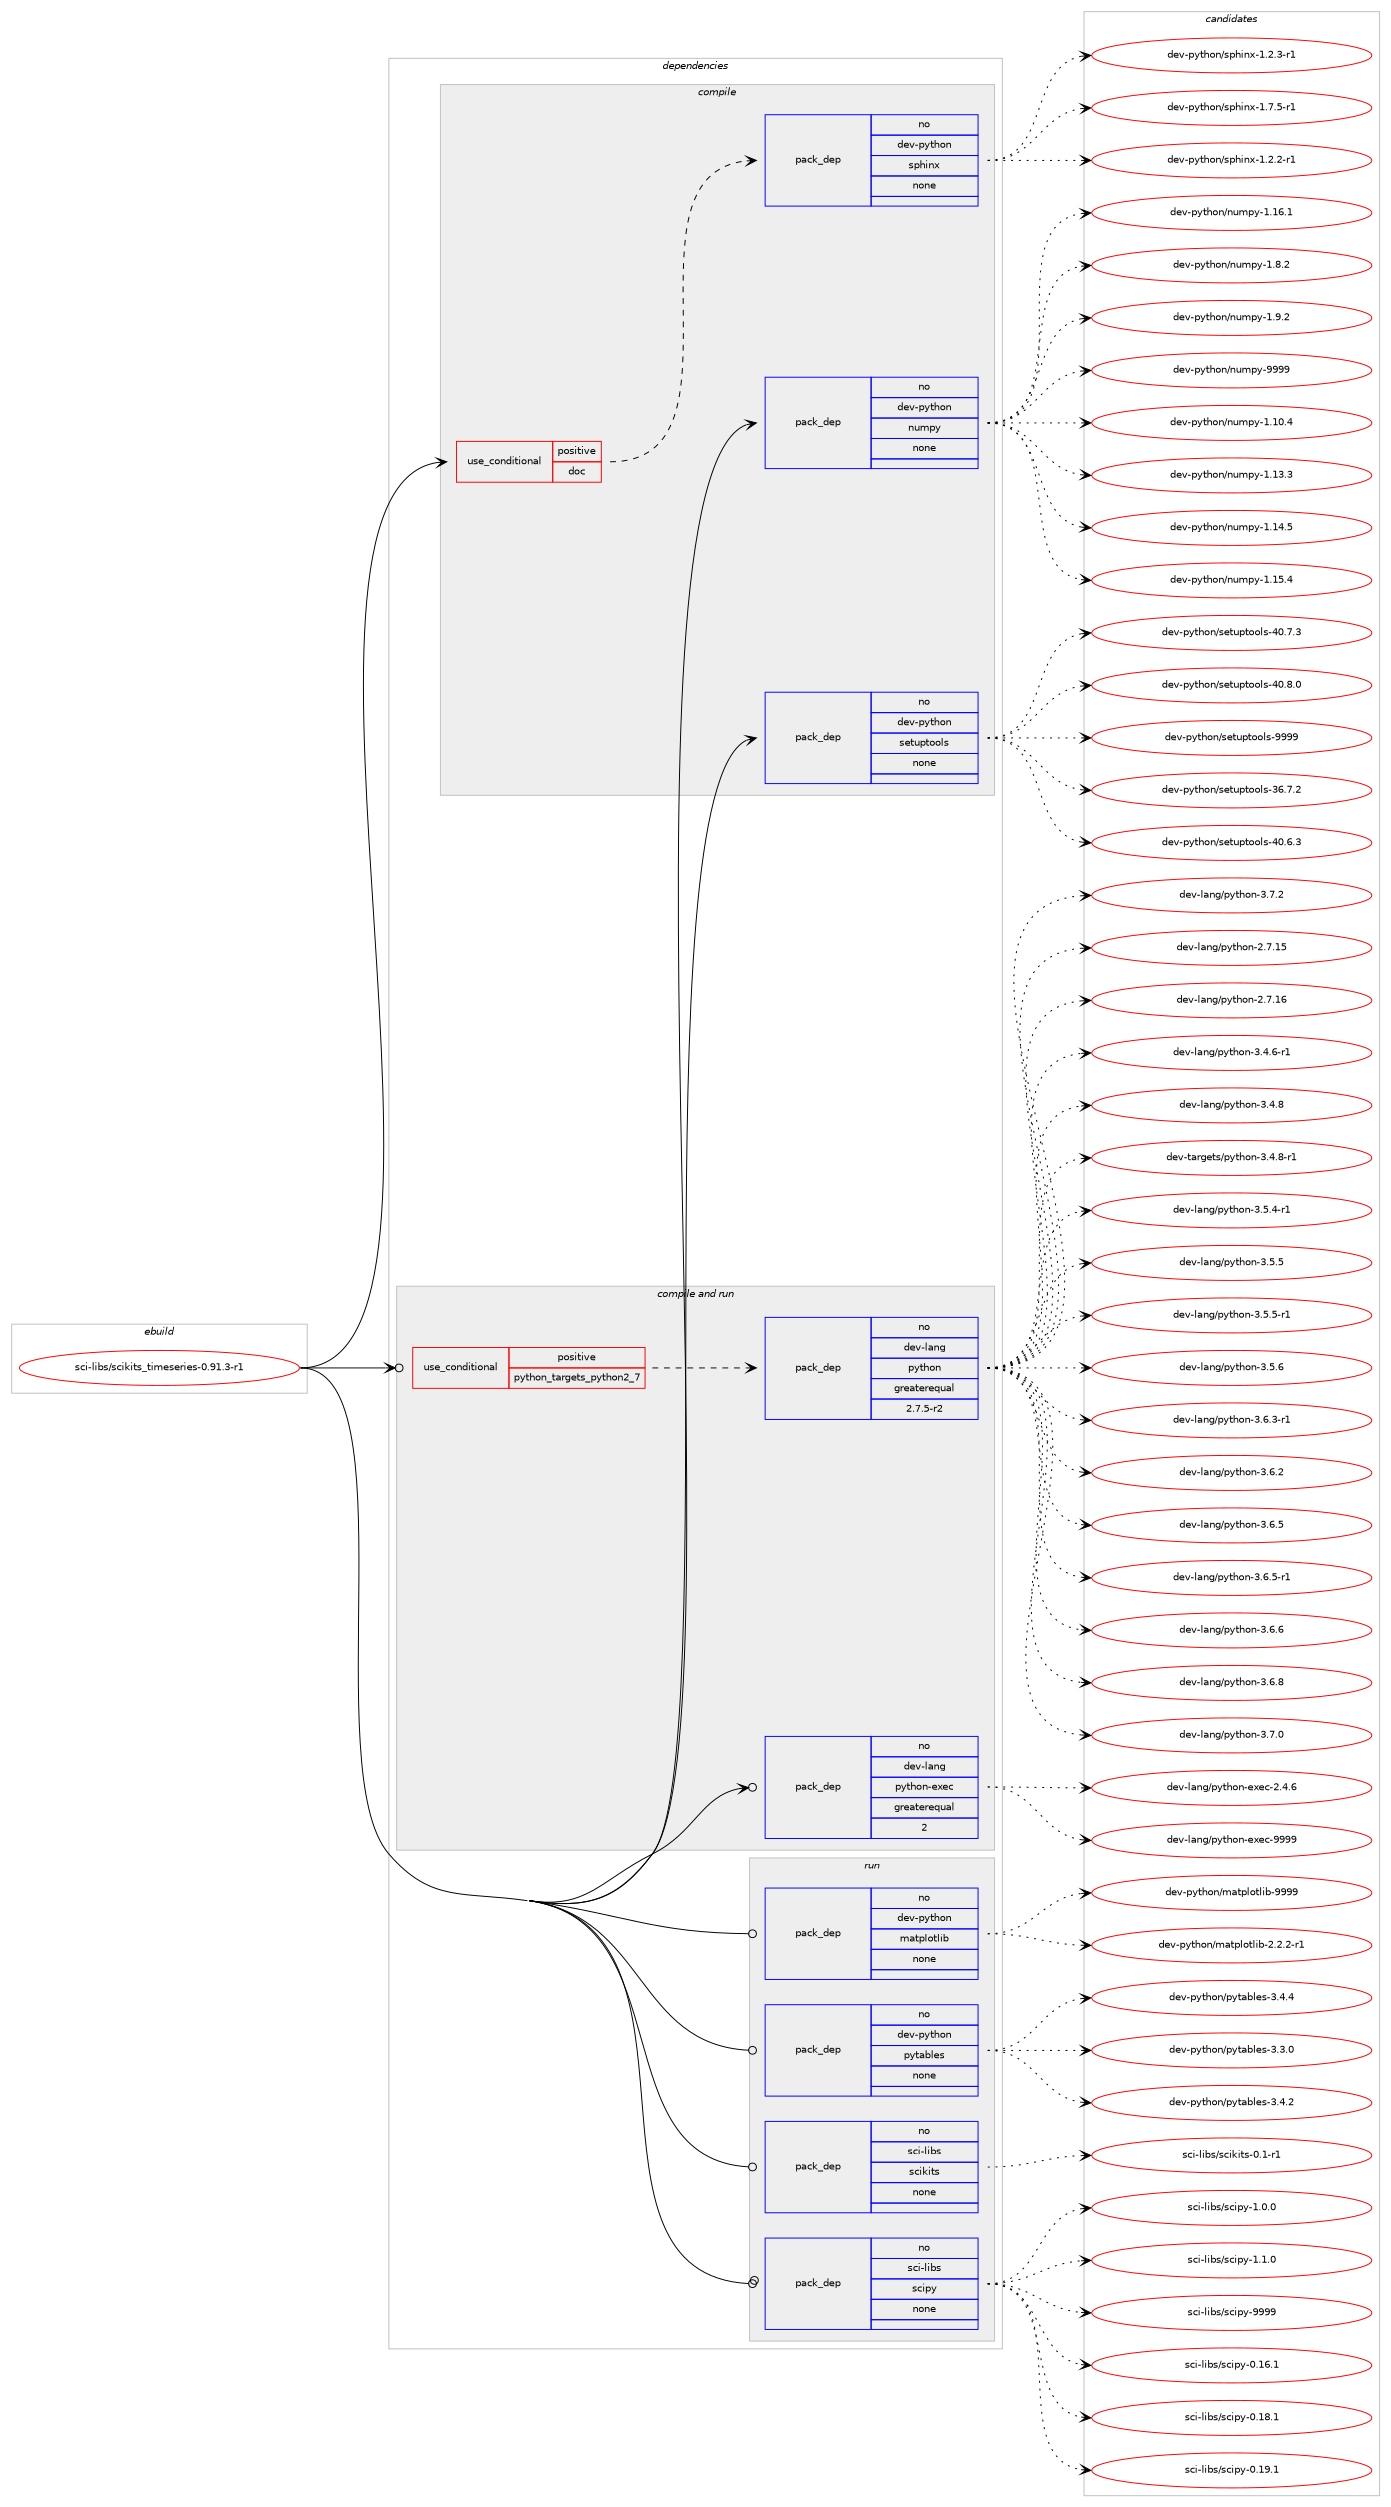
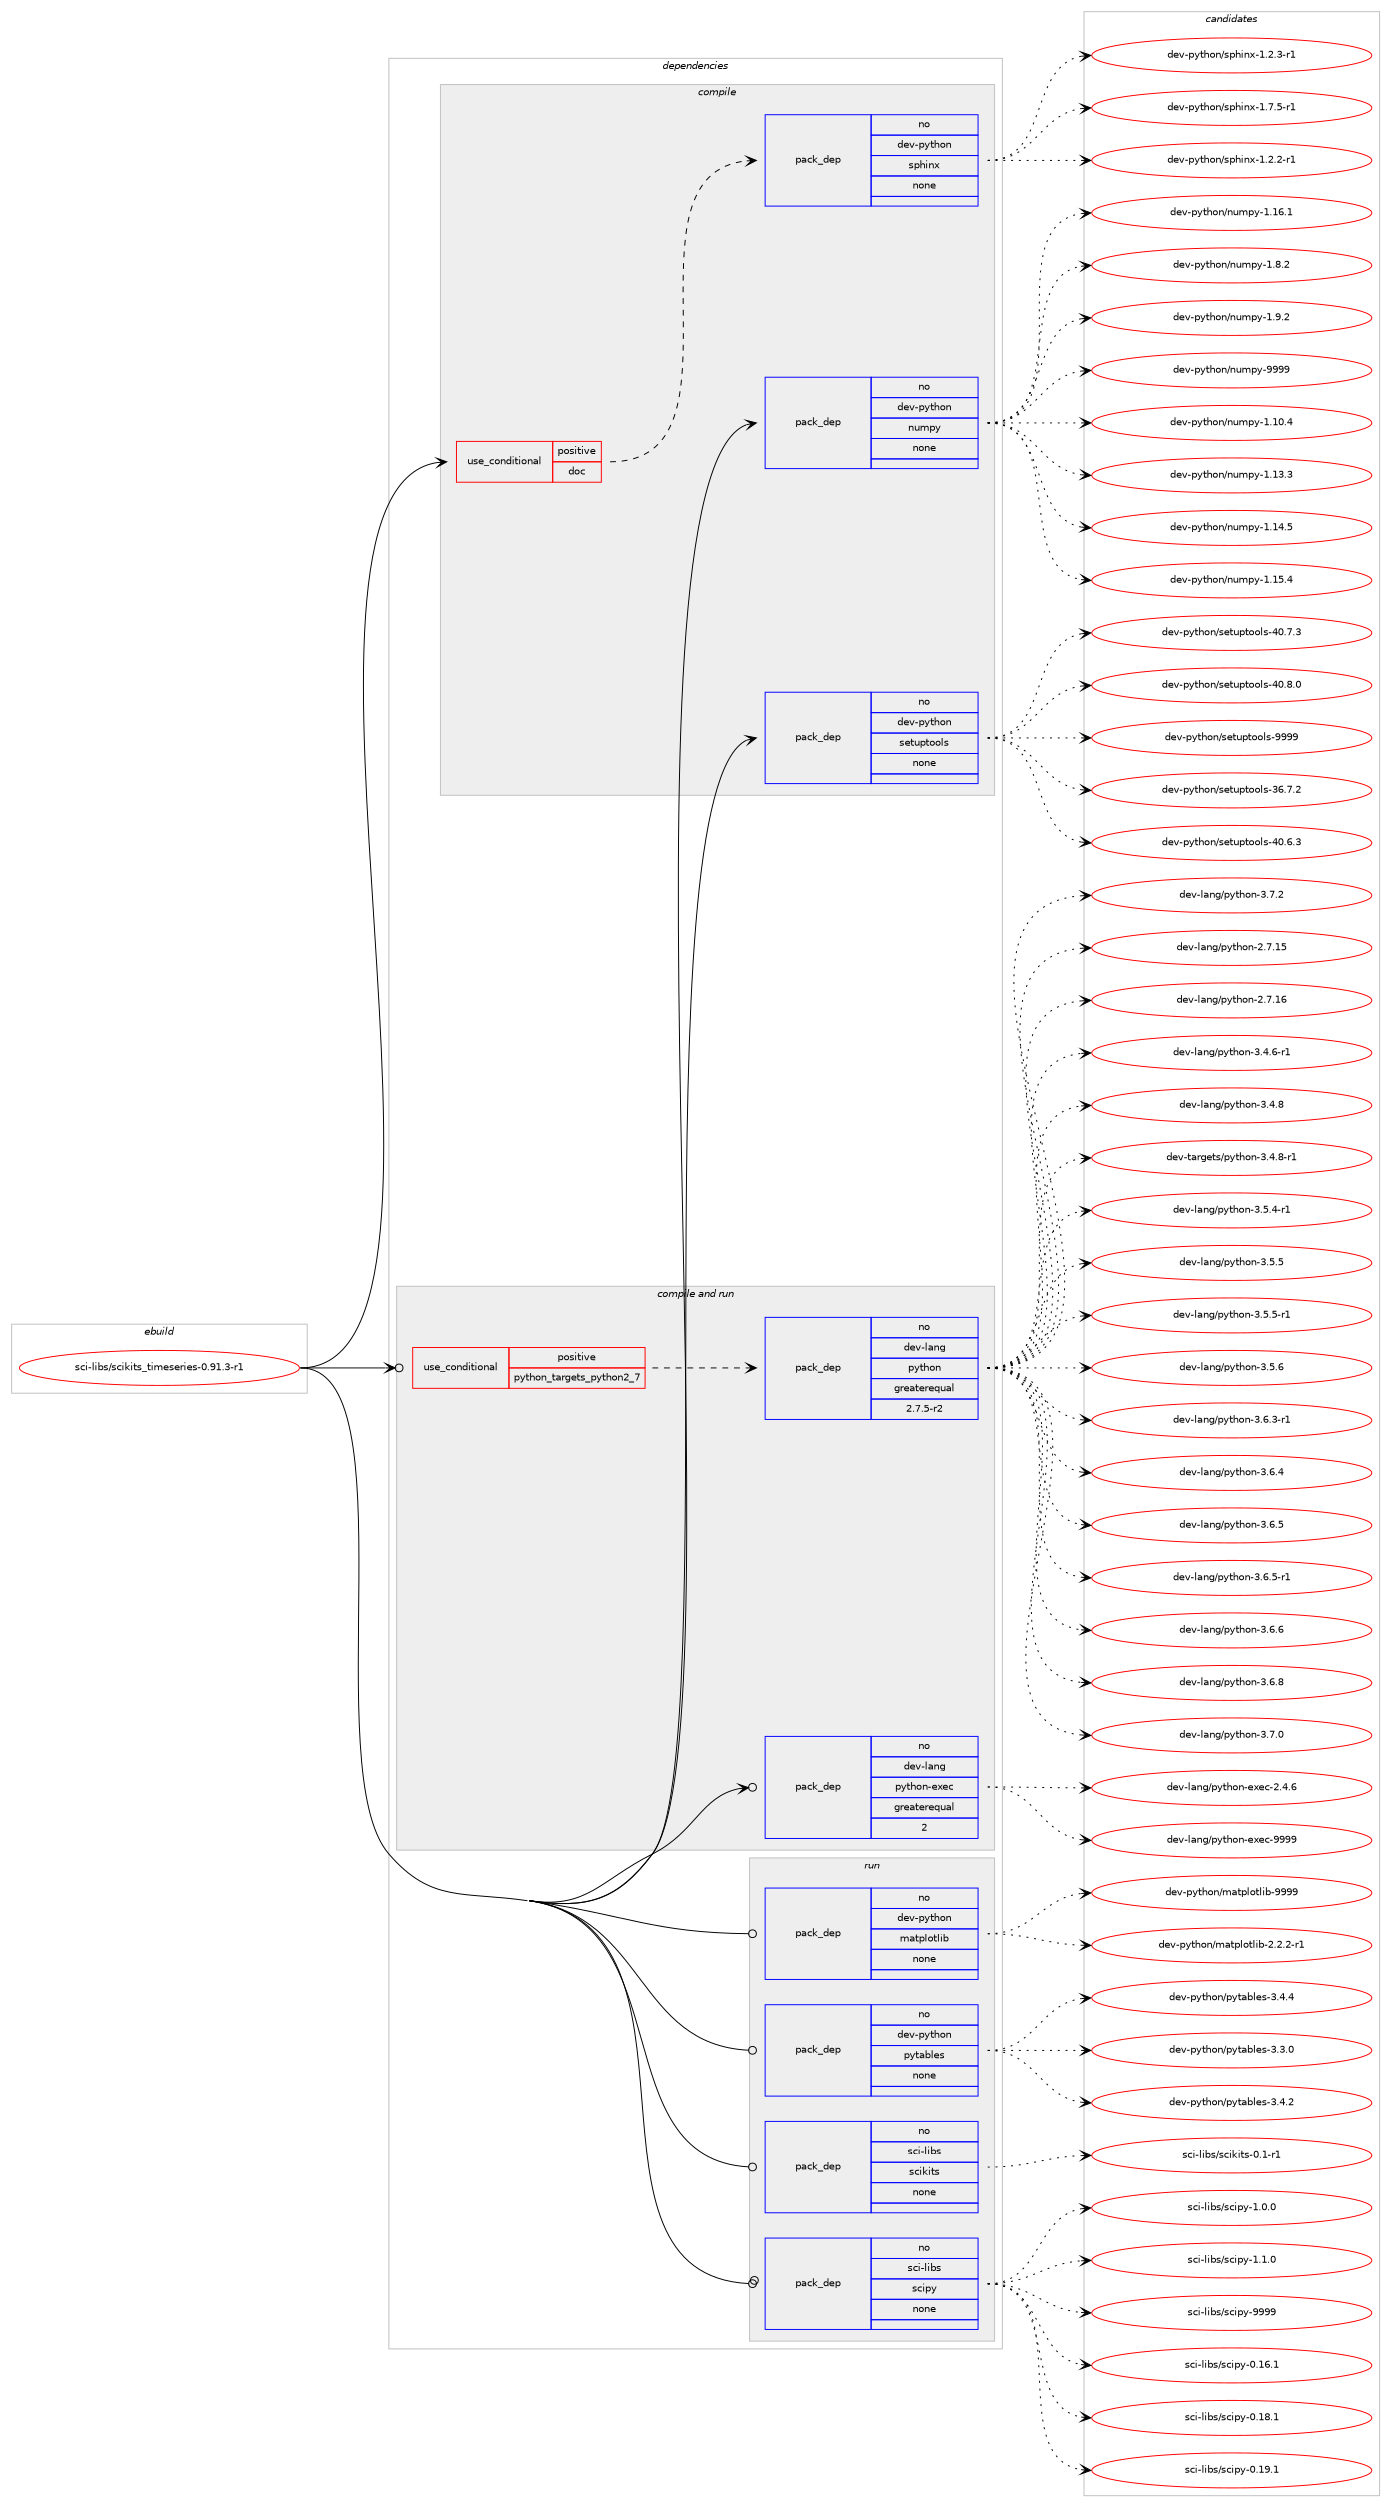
(1232, 1473) -> (1232, 1473)
